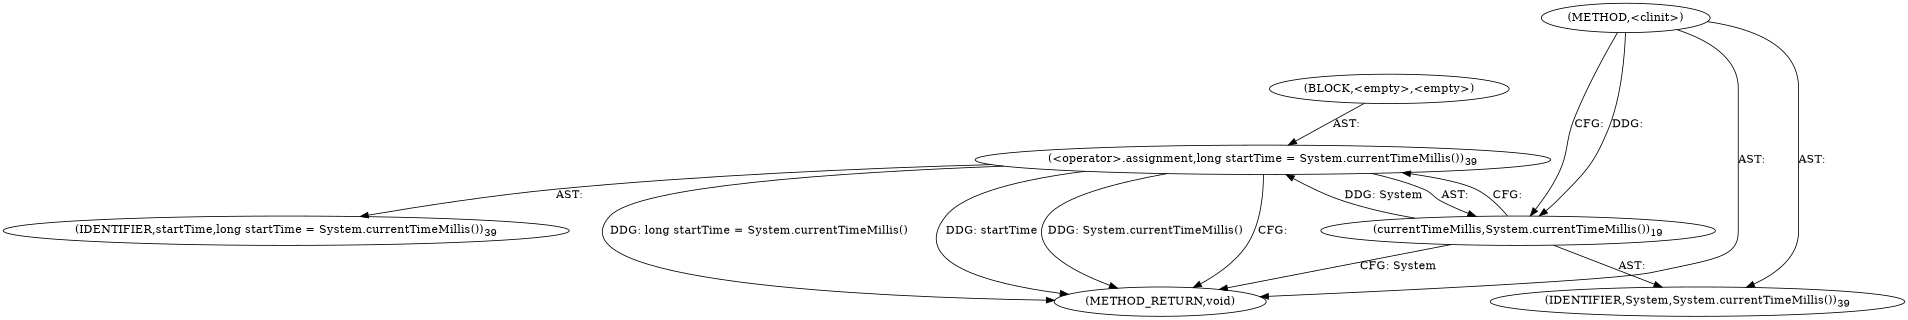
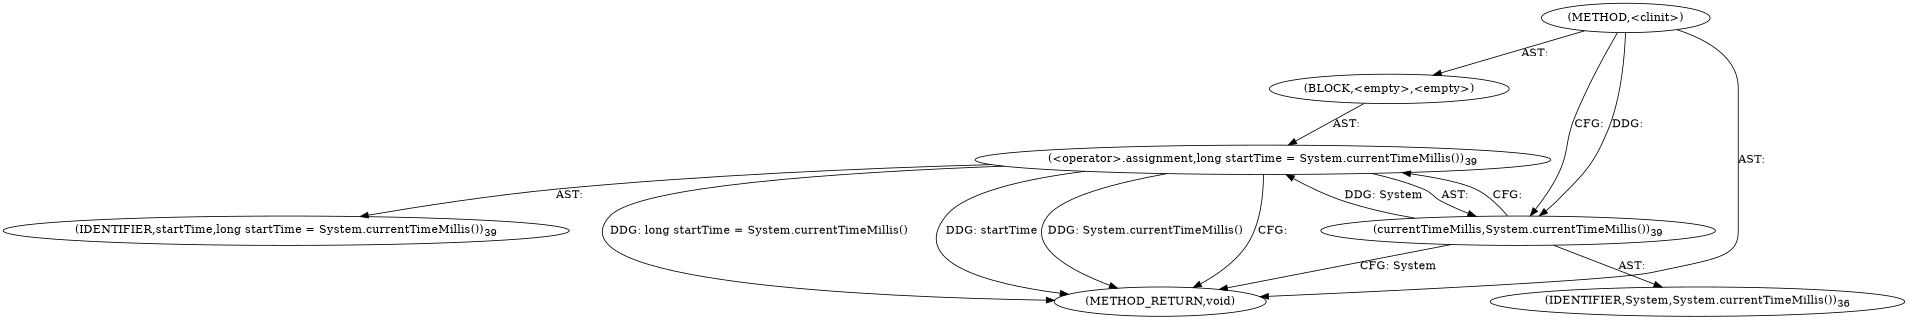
(1799, 135) -> (1513, 52)
(1657, 230) -> (1657, 230)
(1844, 300) -> (1844, 300)
